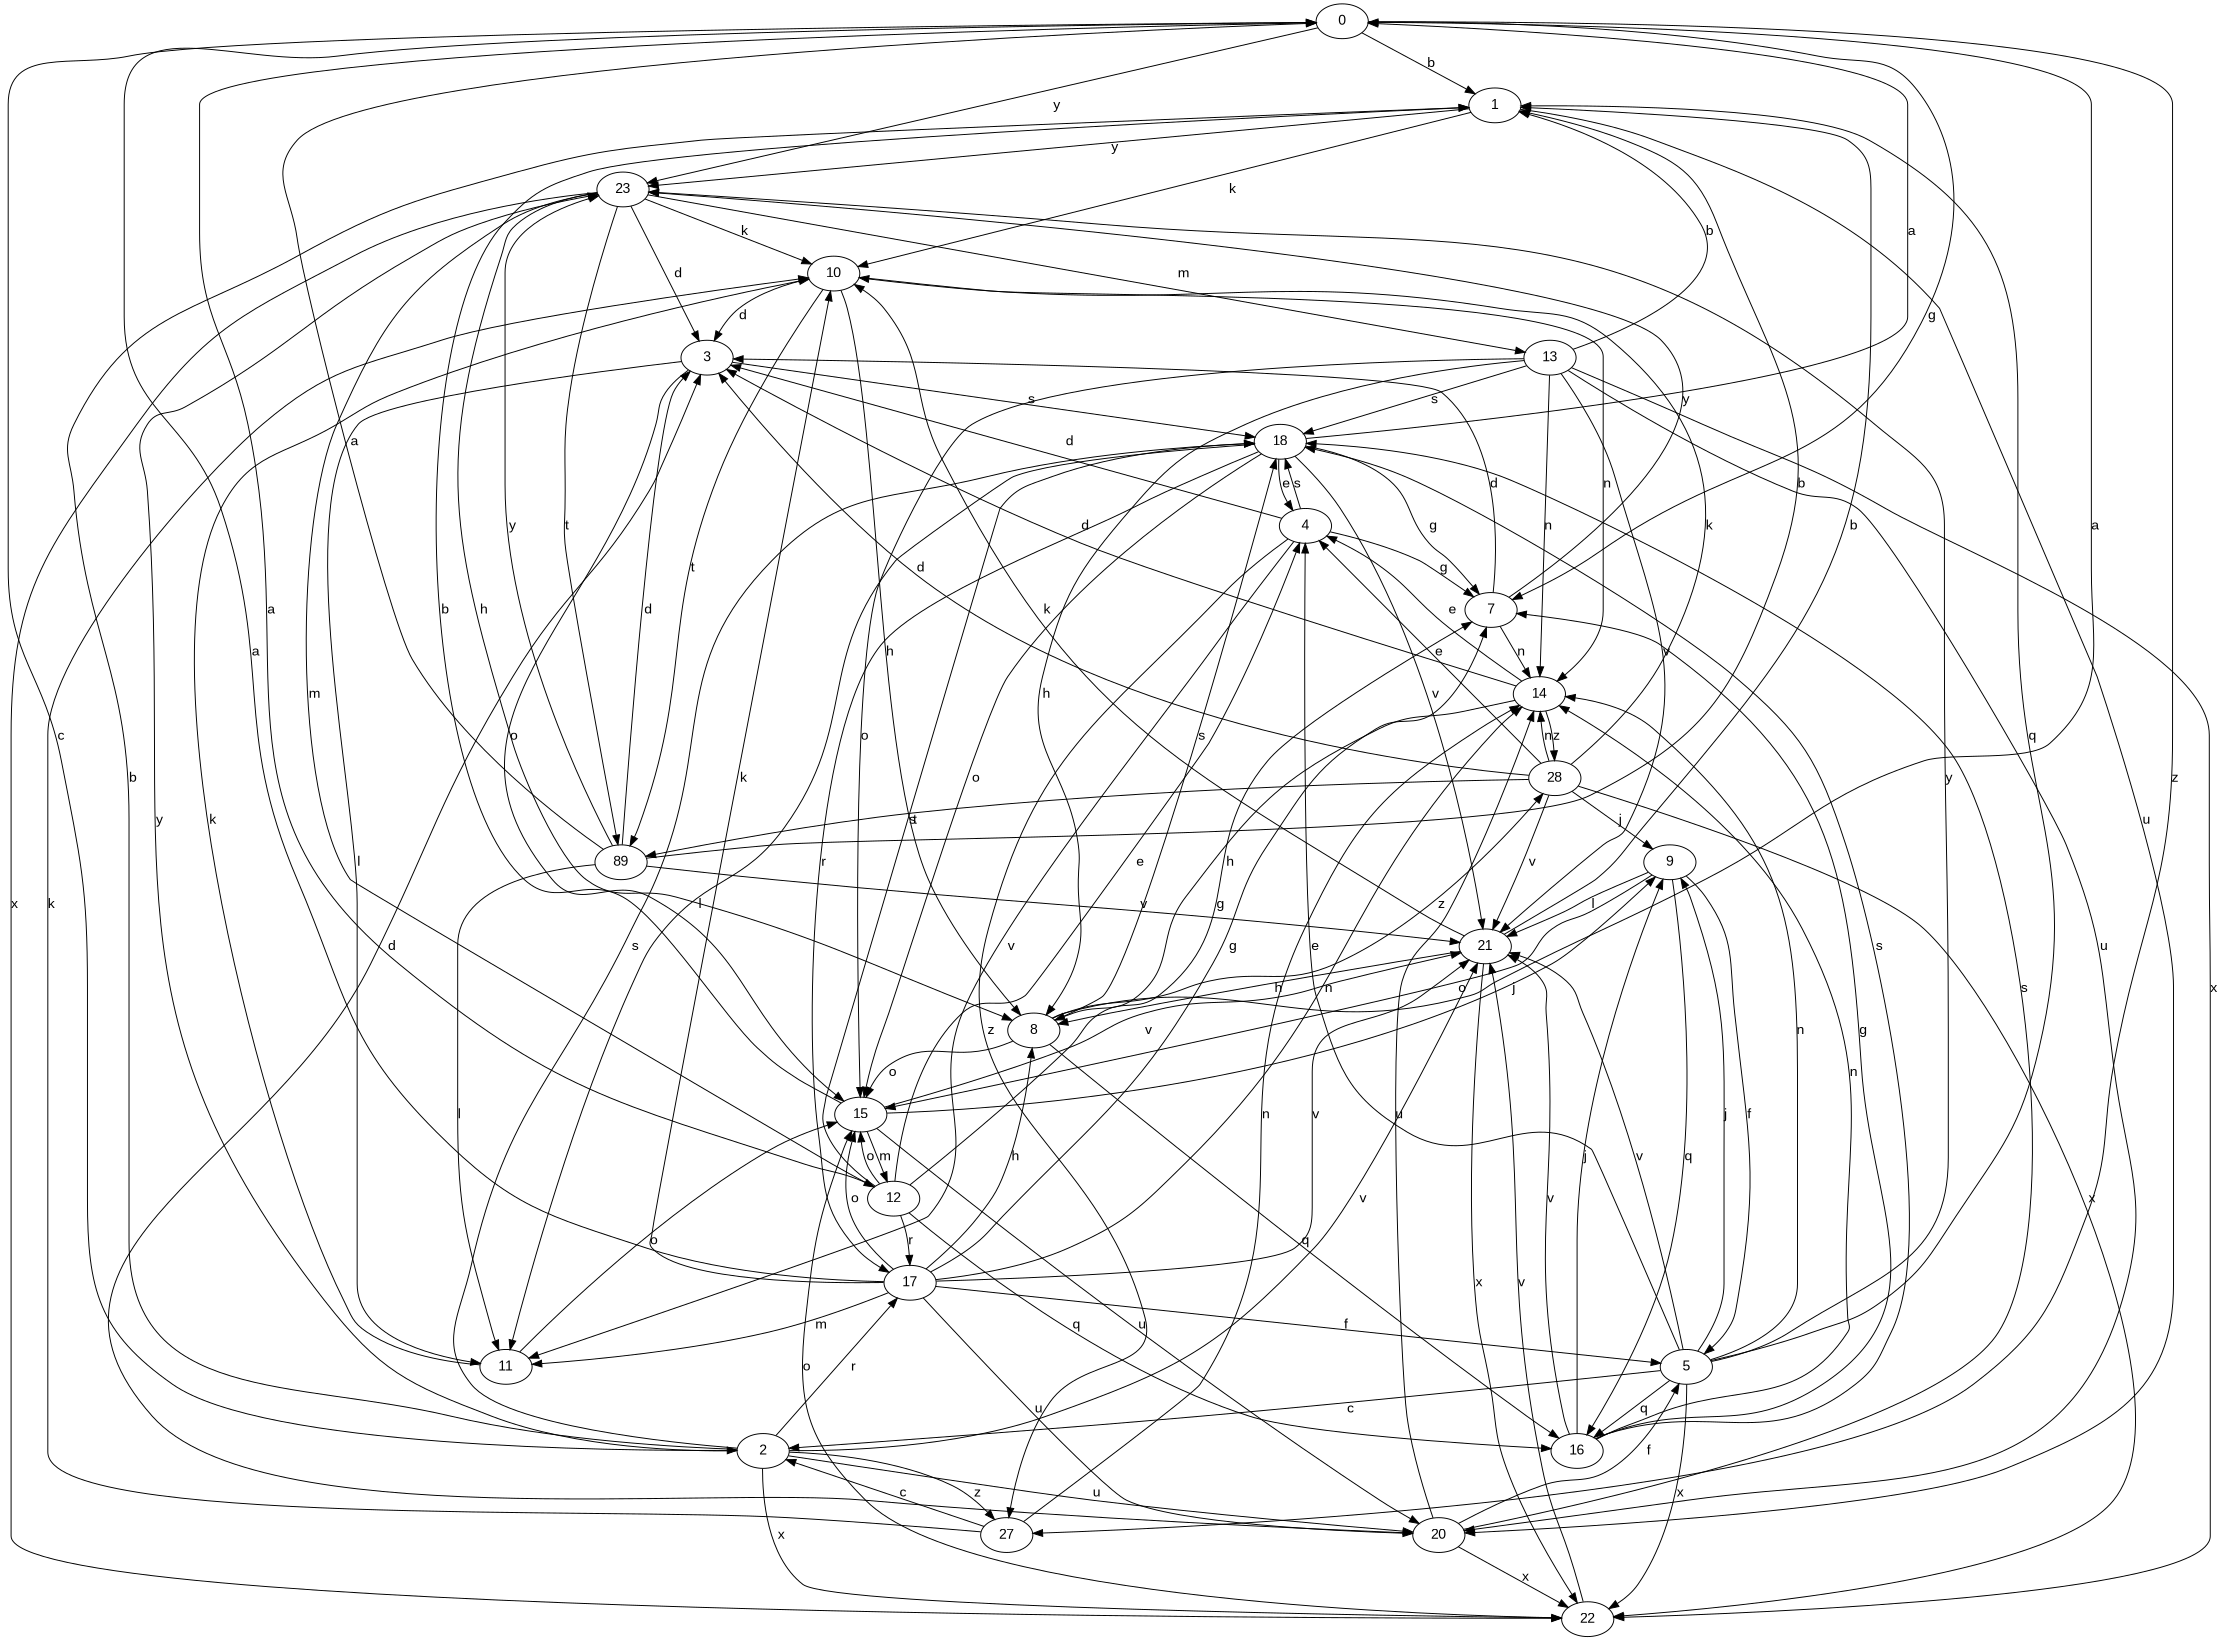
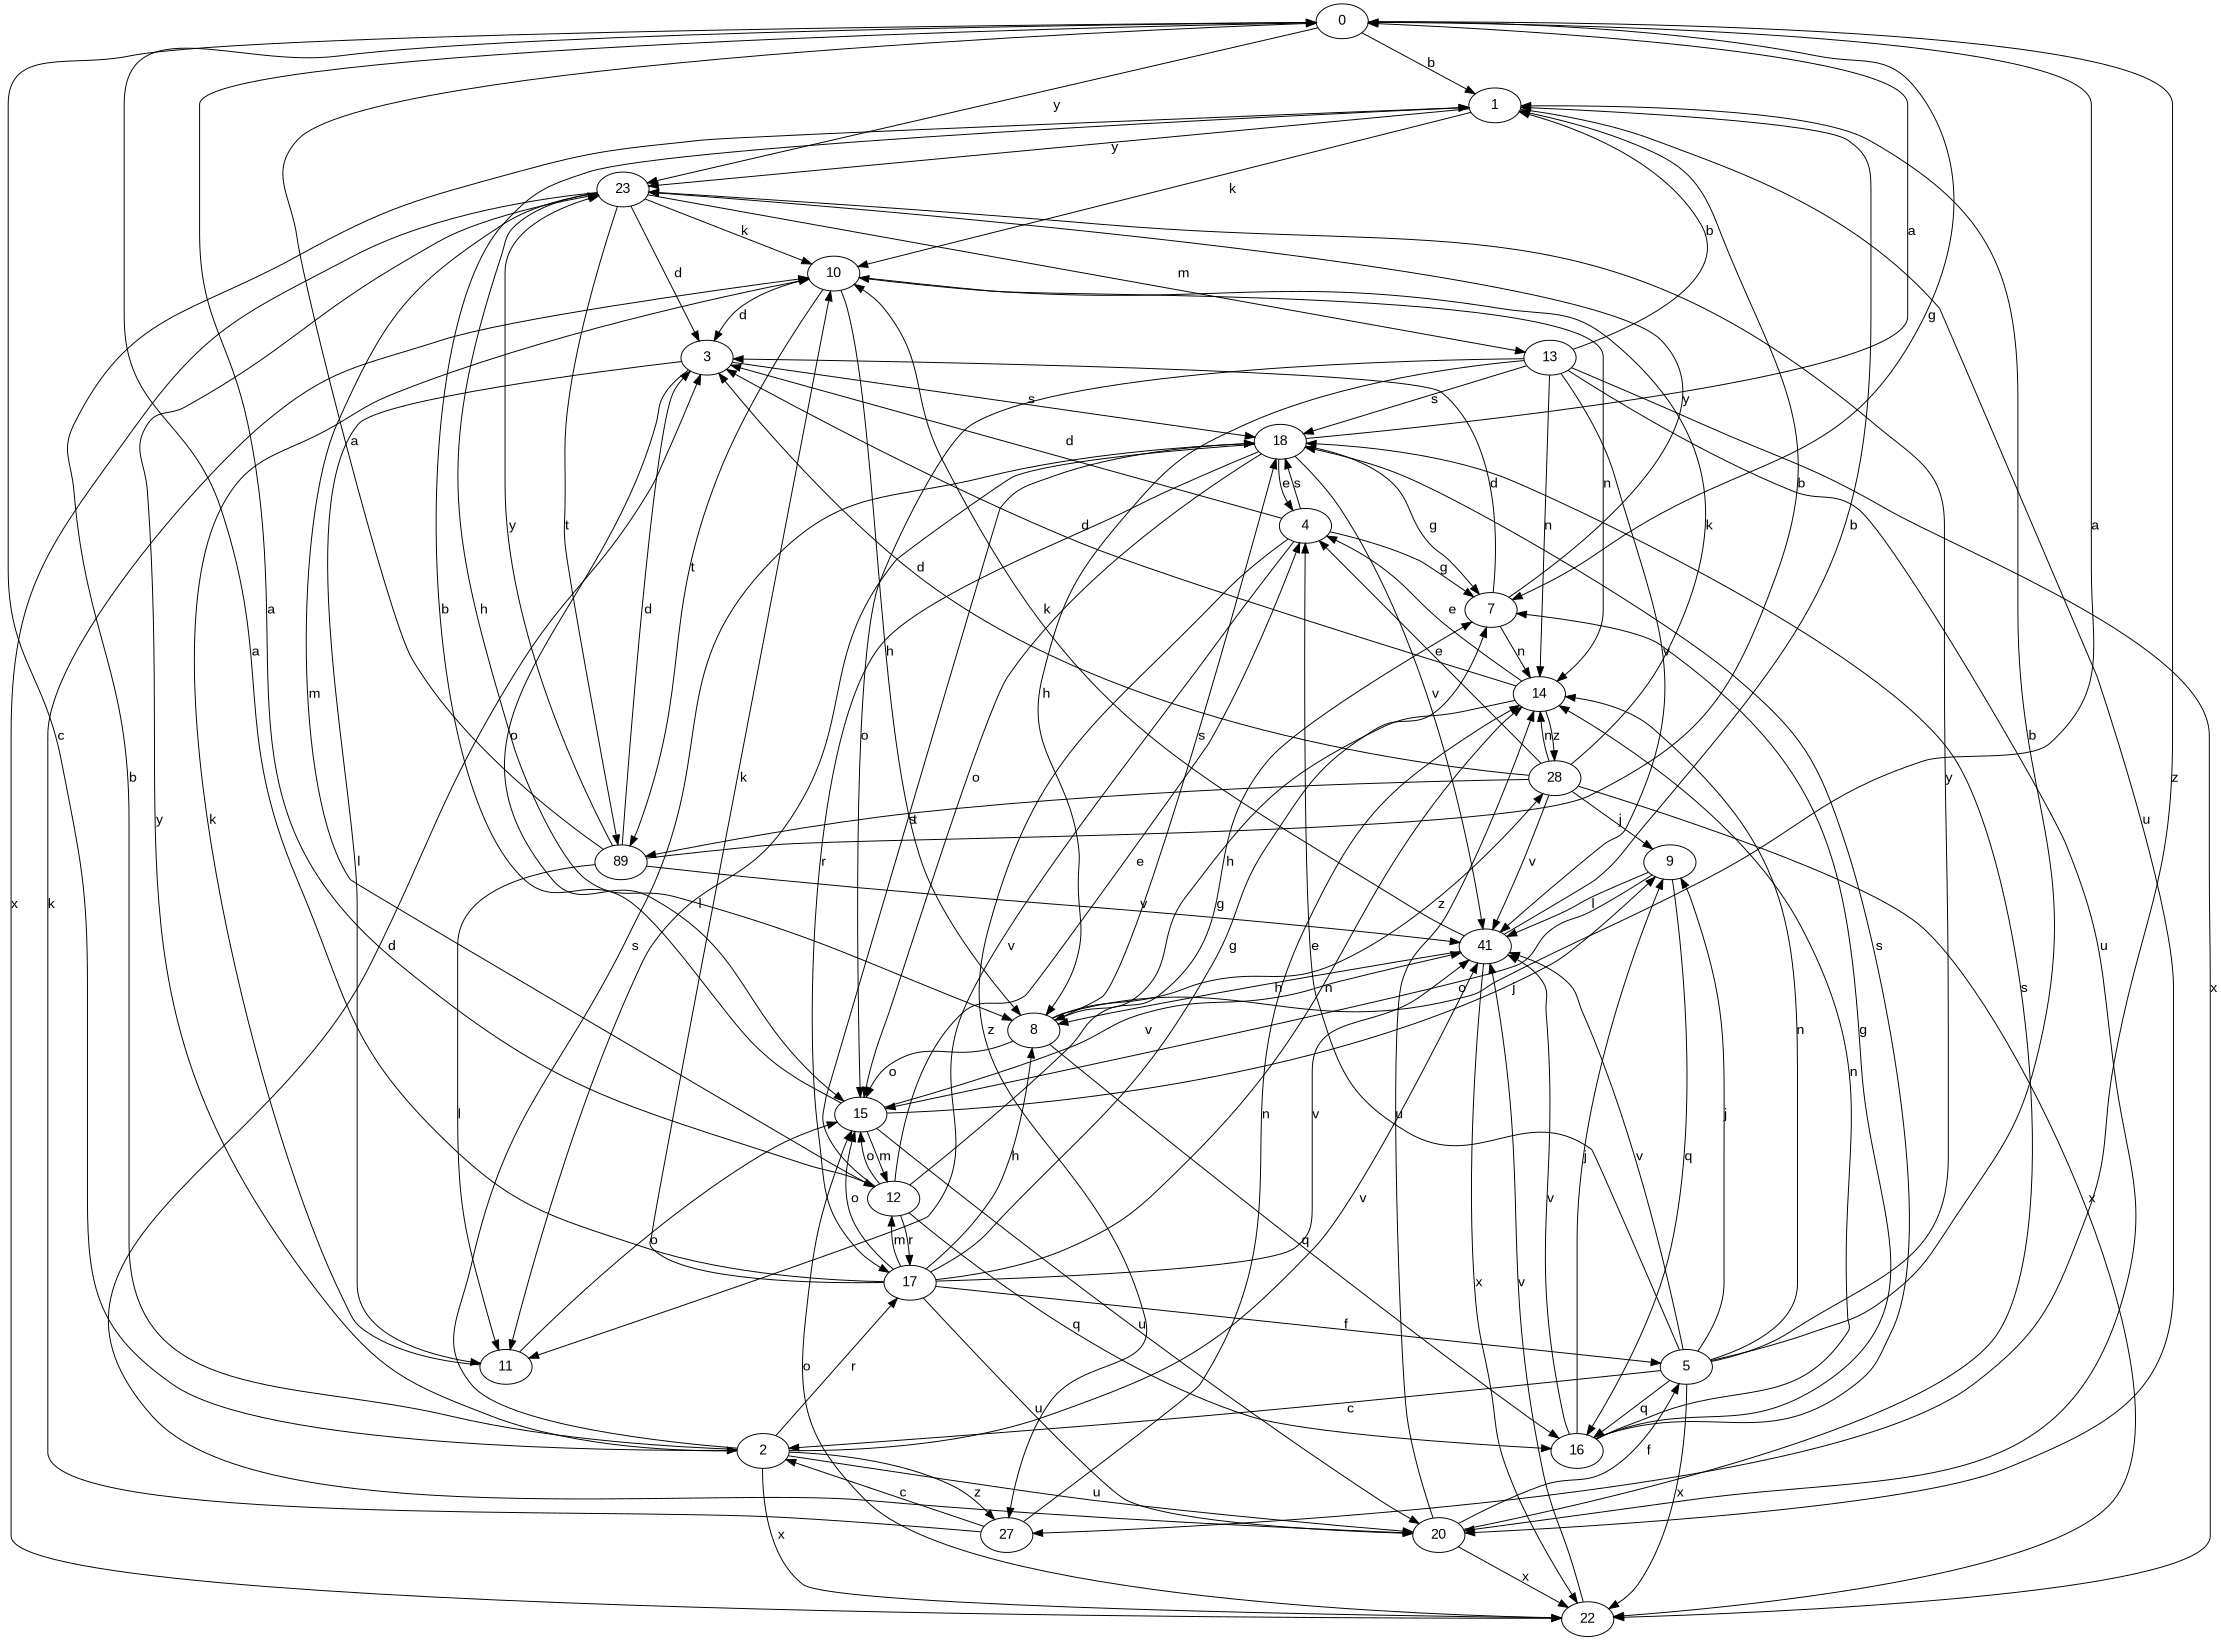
(2032, 736) -> (2032, 736)
(1485, 946) -> (1485, 946)
(1746, 1109) -> none
(718, 1342) -> (893, 1247)
